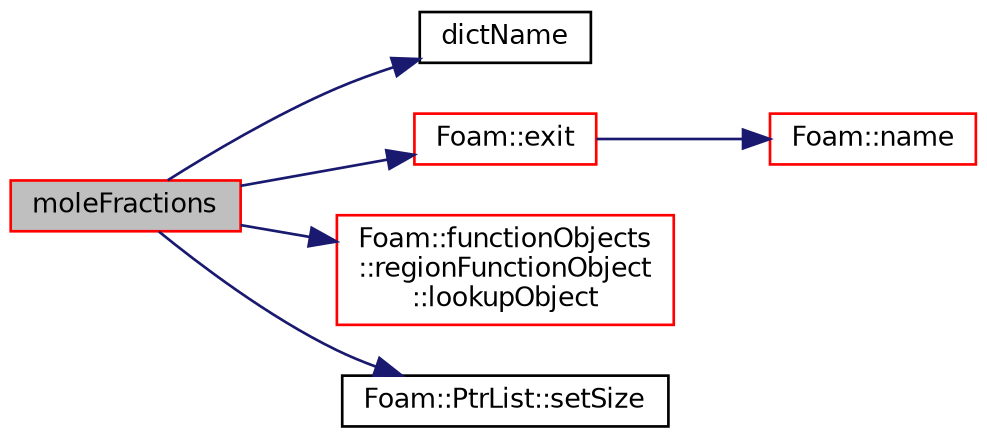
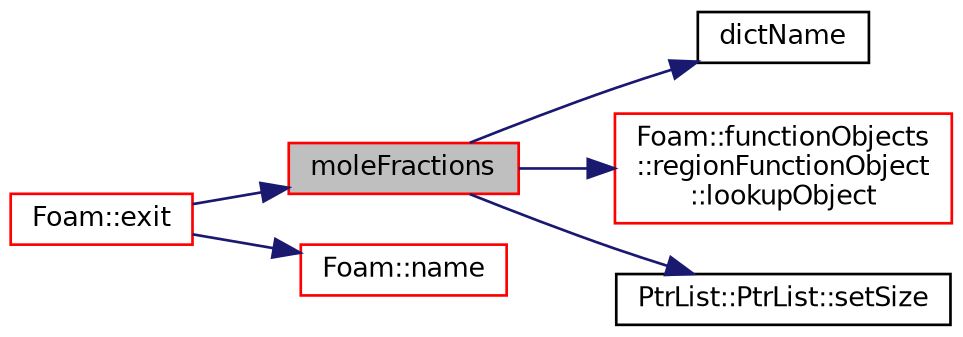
(314, 173) -> (227, 198)
(505, 401) -> (783, 299)
